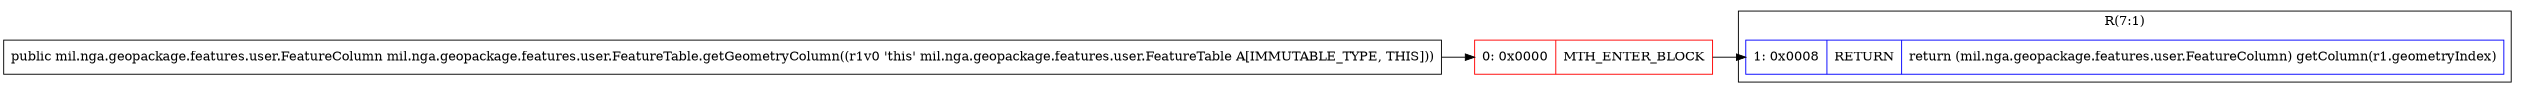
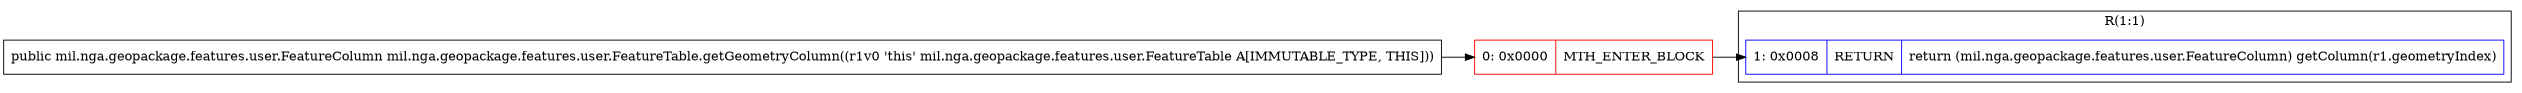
(2125, 22) -> (2125, 22)
